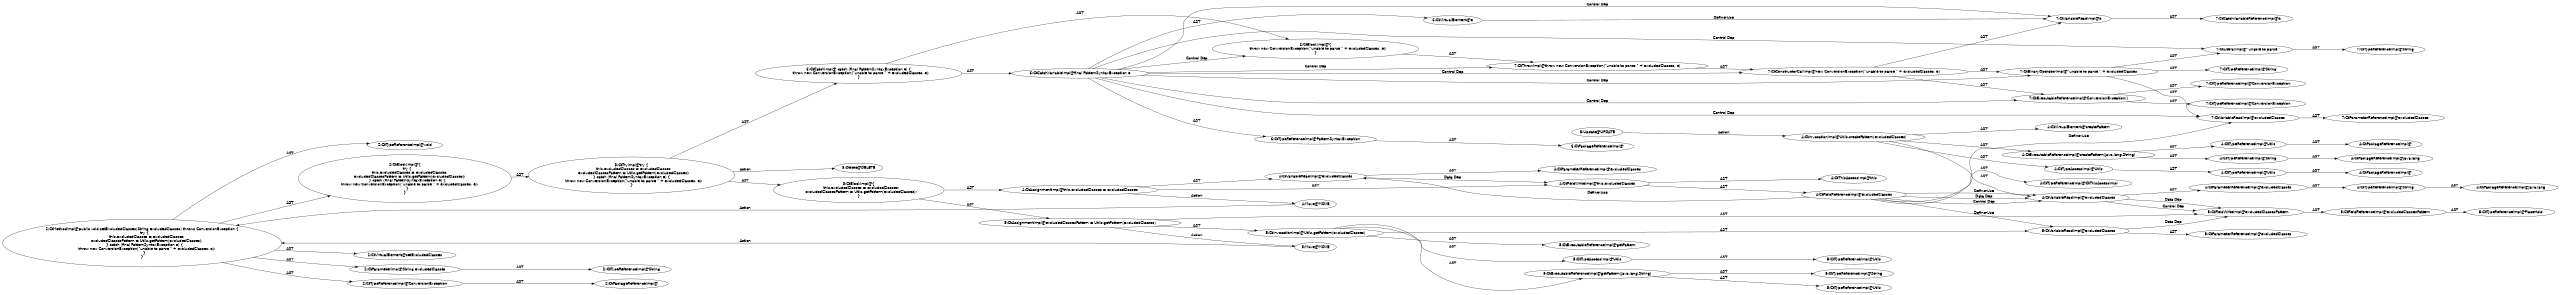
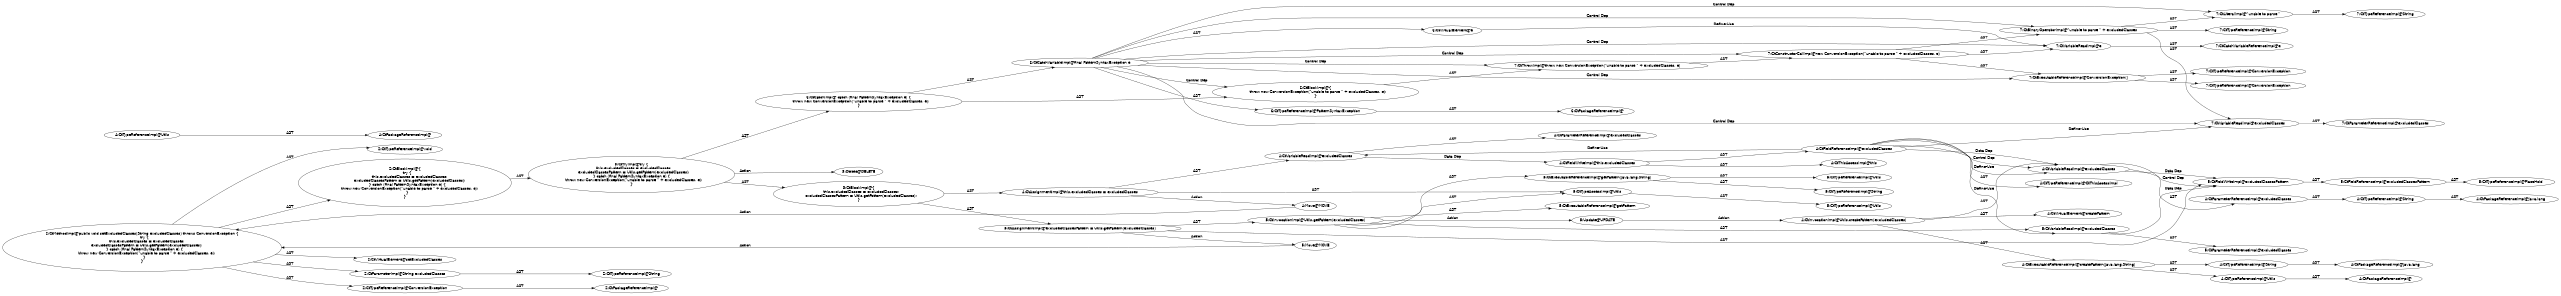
(2079, 169) -> none
(1351, 188) -> (1359, 192)
none -> (1476, 220)
